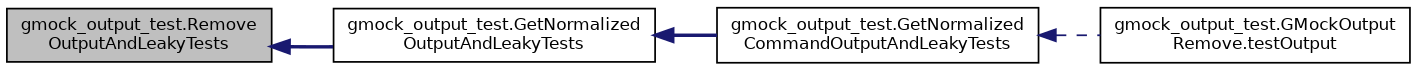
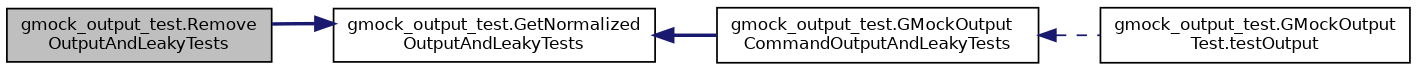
(878, 35) -> (878, 35)
(1255, 35) -> (1255, 35)
(311, 47) -> (294, 24)
